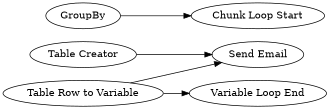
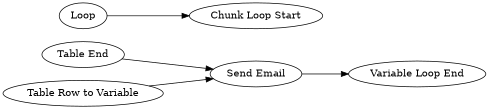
(83, 16) -> (83, 16)
(83, 55) -> (83, 55)
(173, 93) -> (322, 74)
